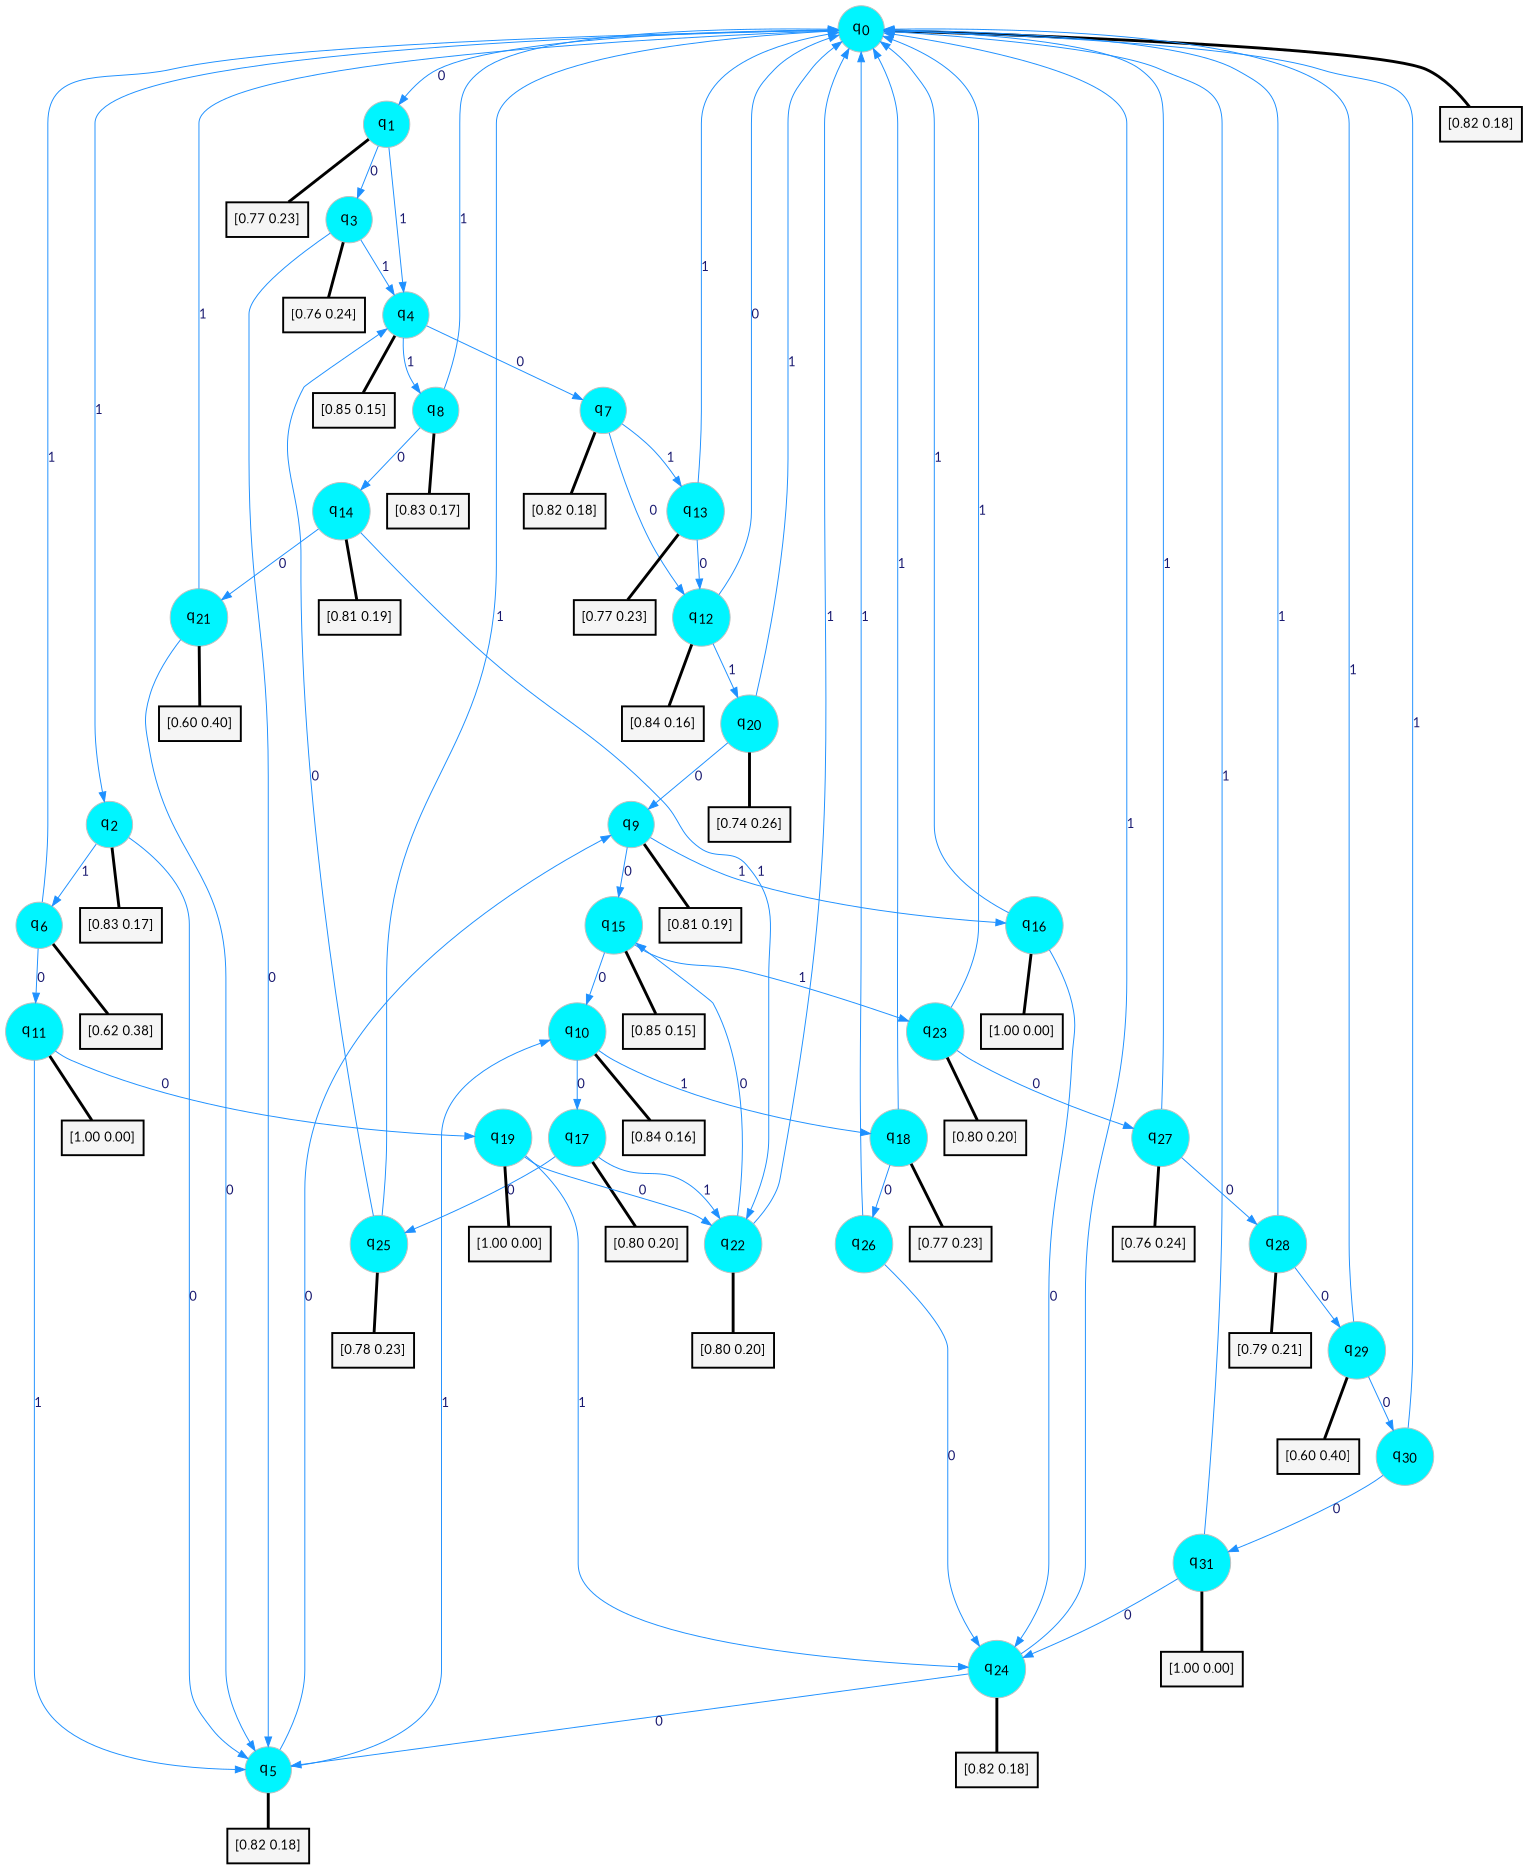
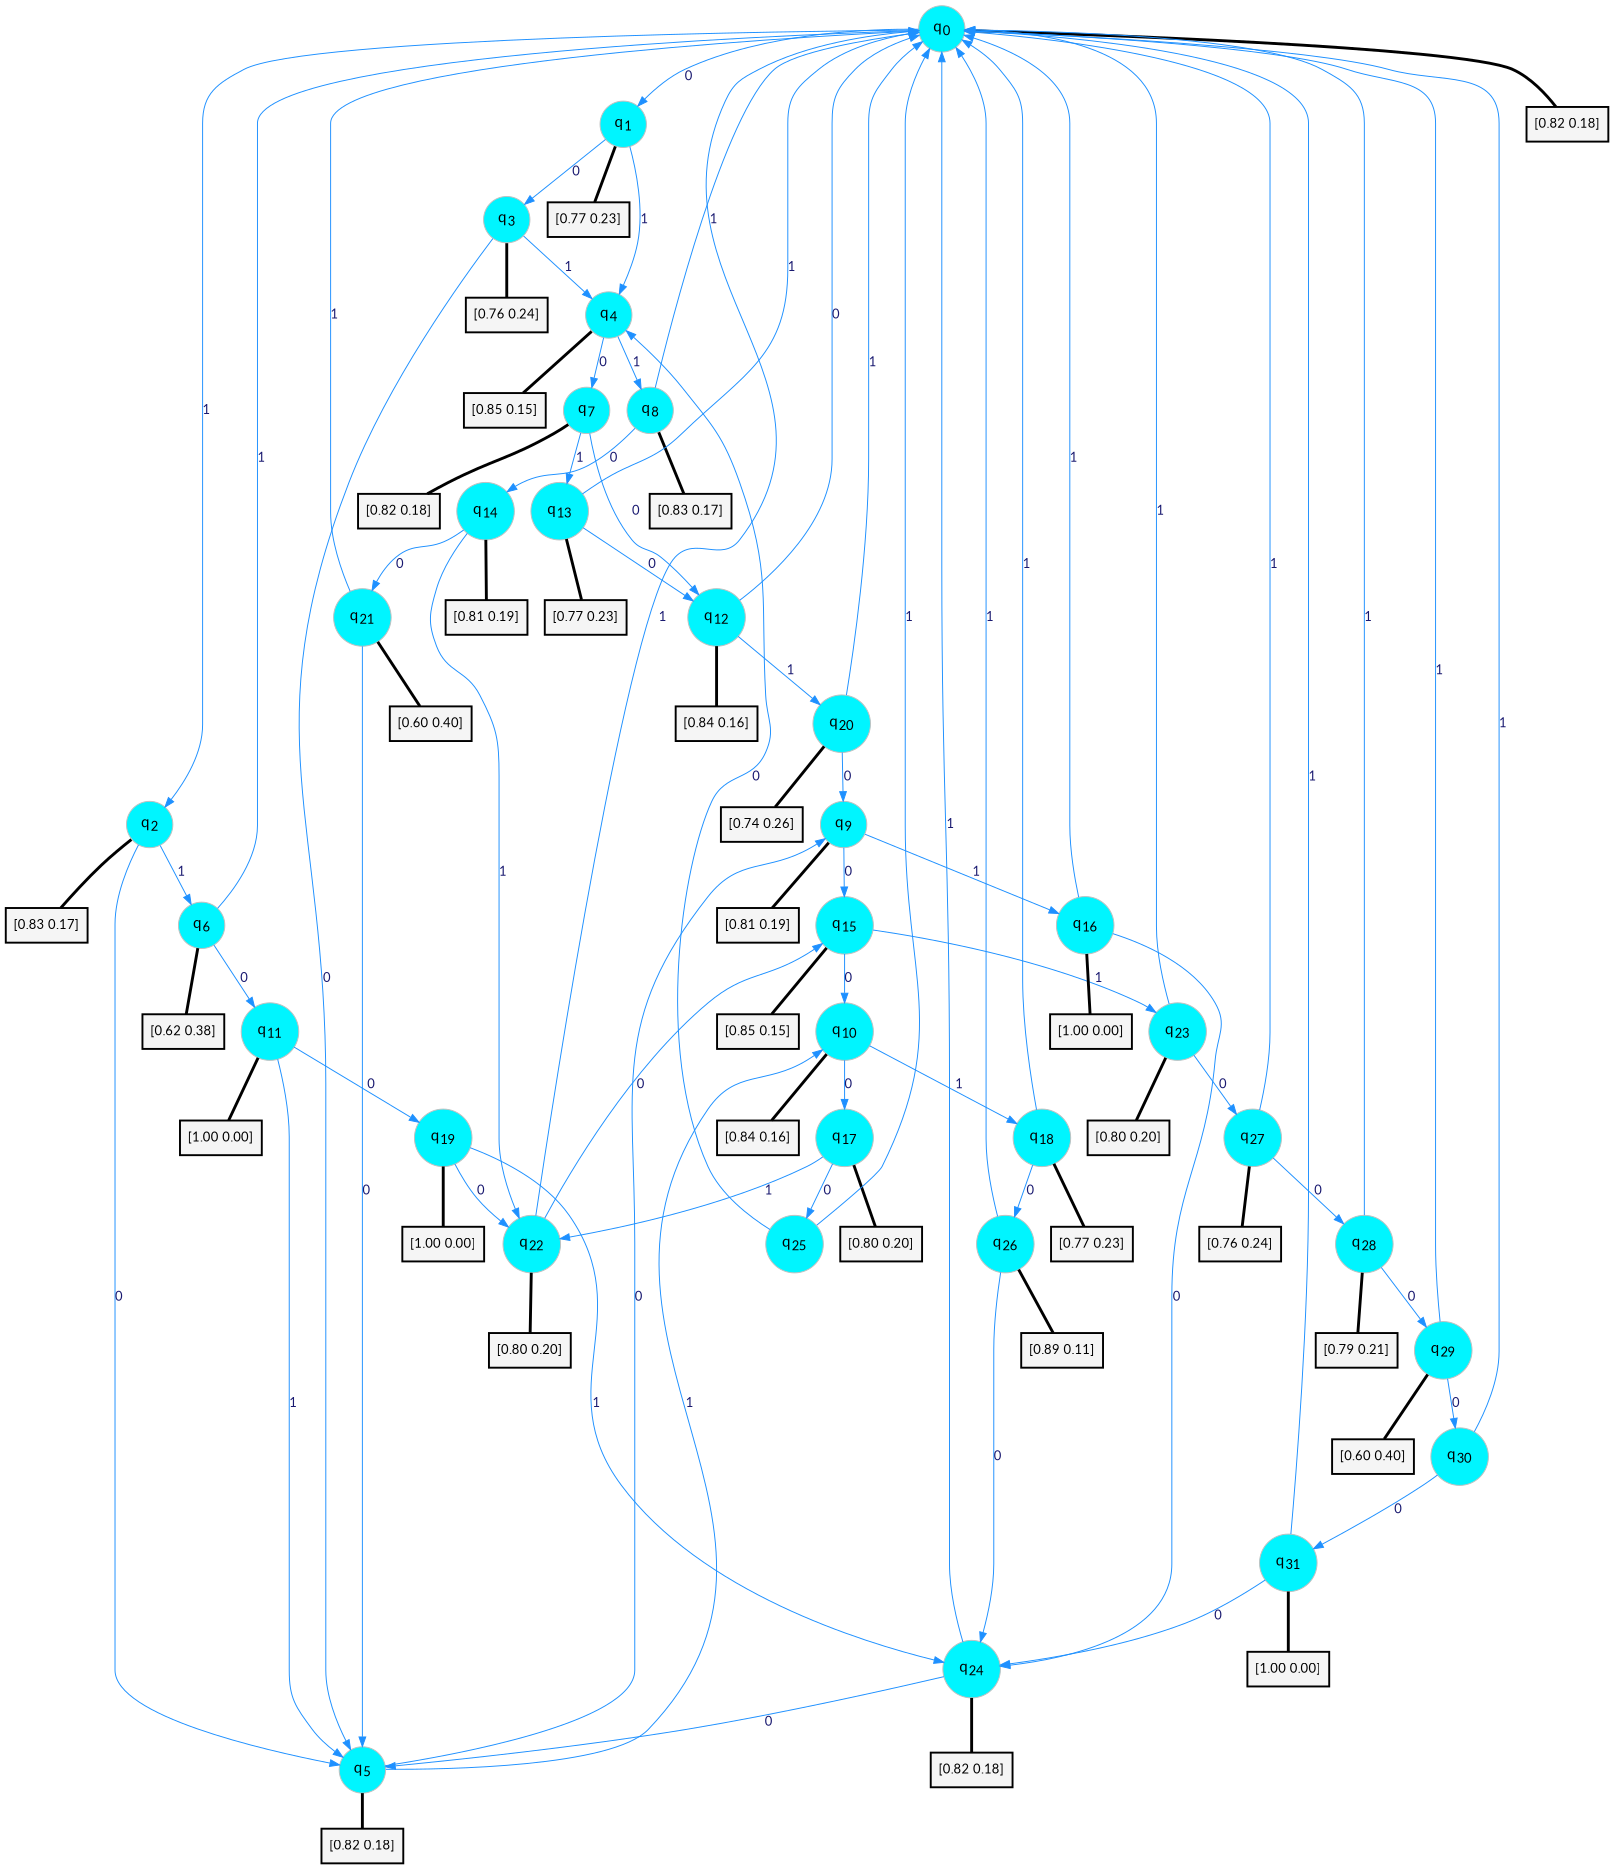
(373, 1350) -> none
none -> (1062, 1350)
